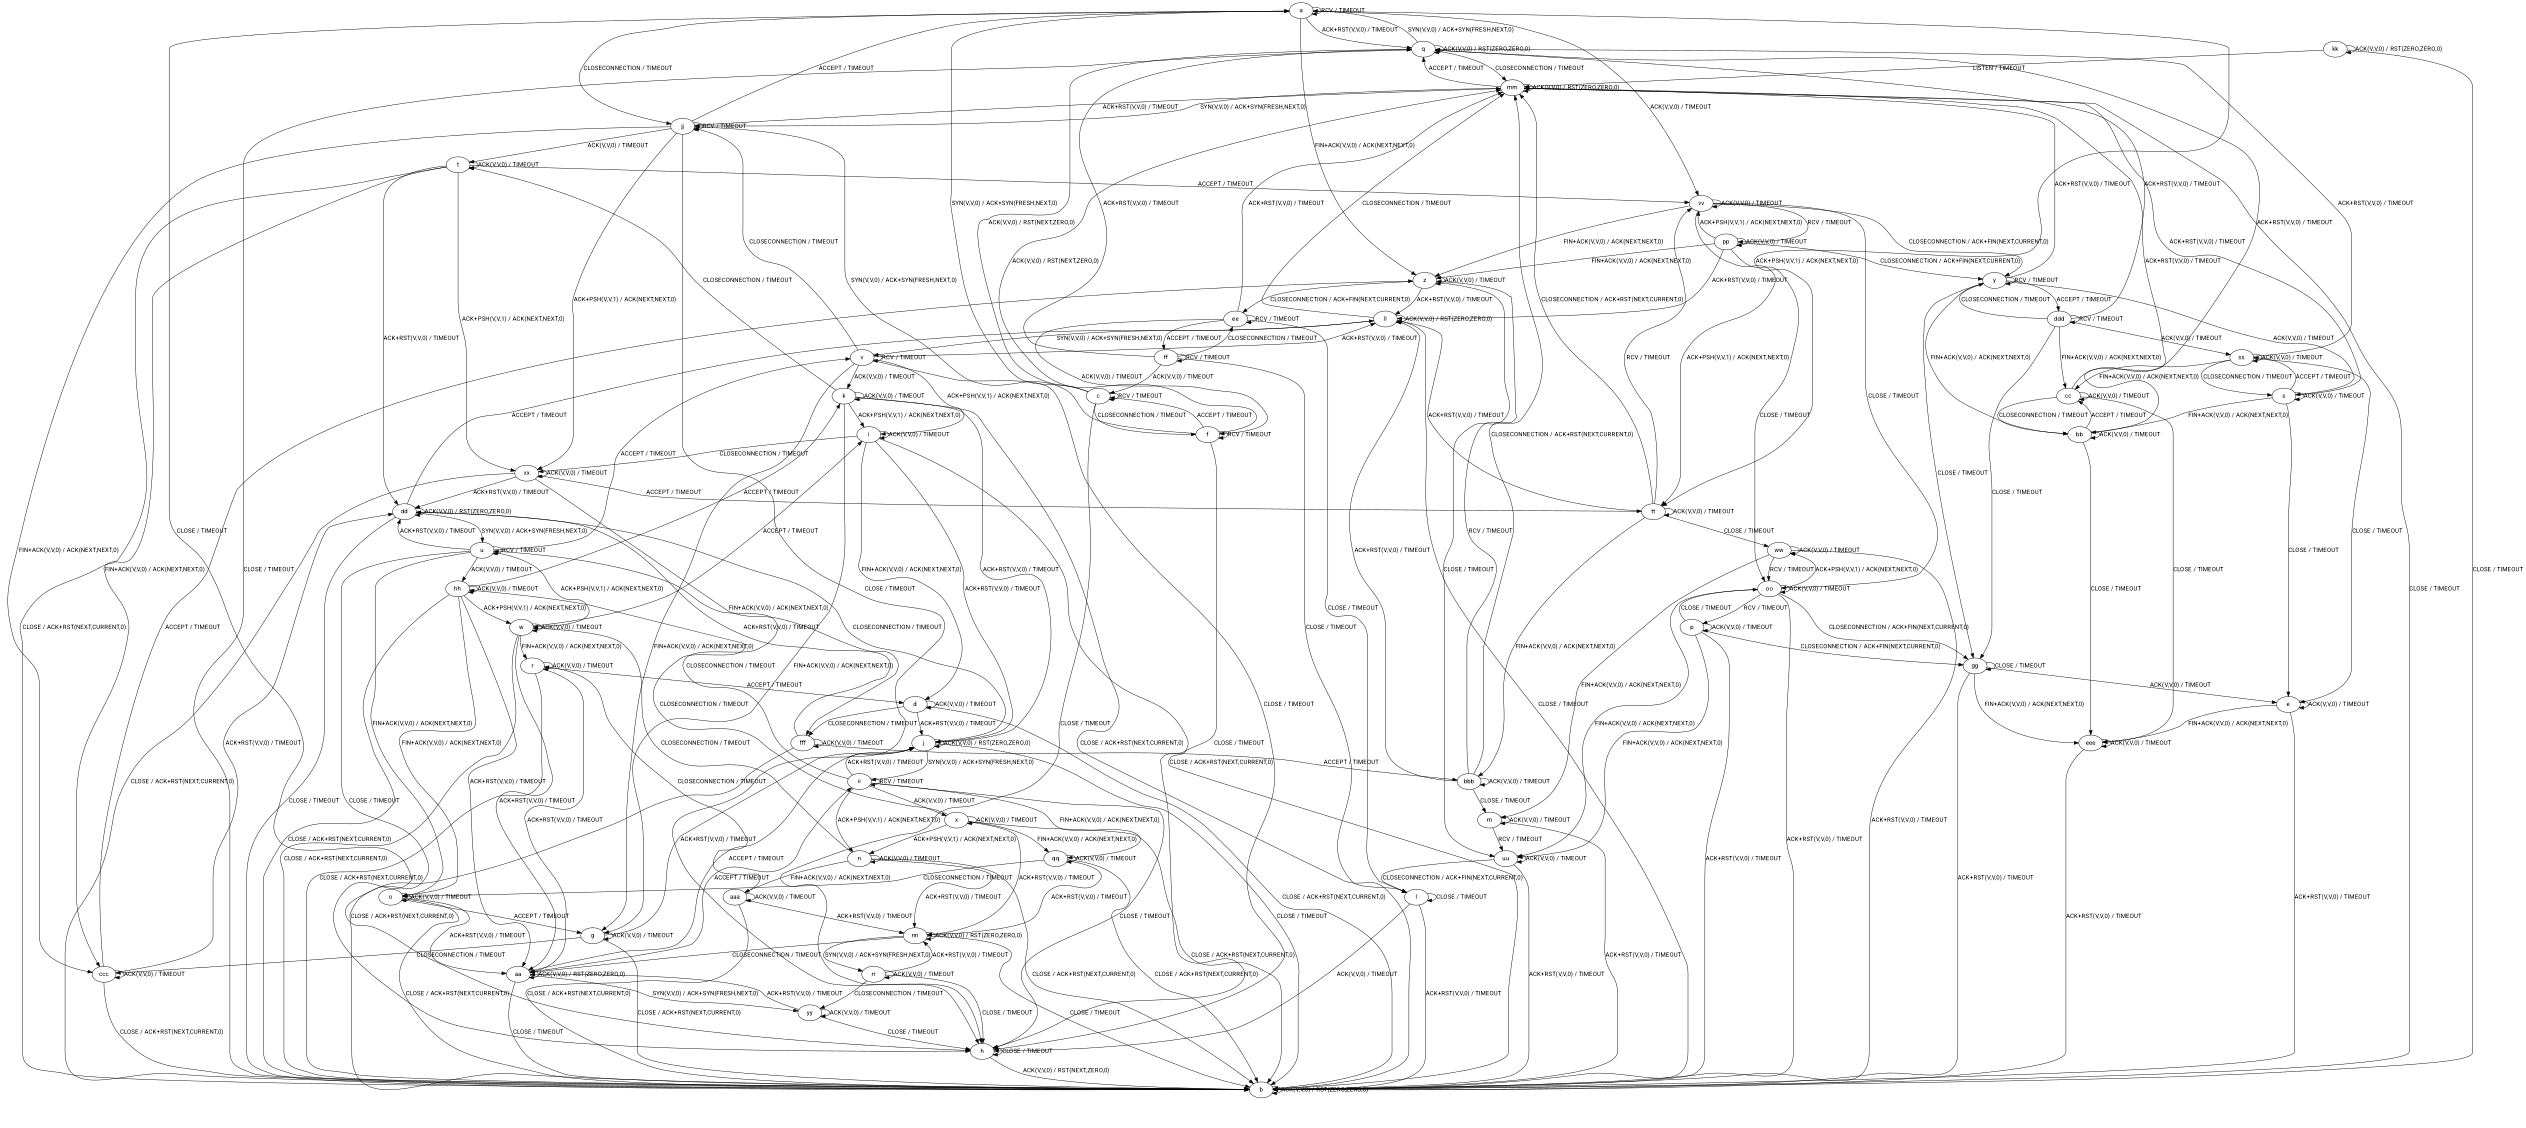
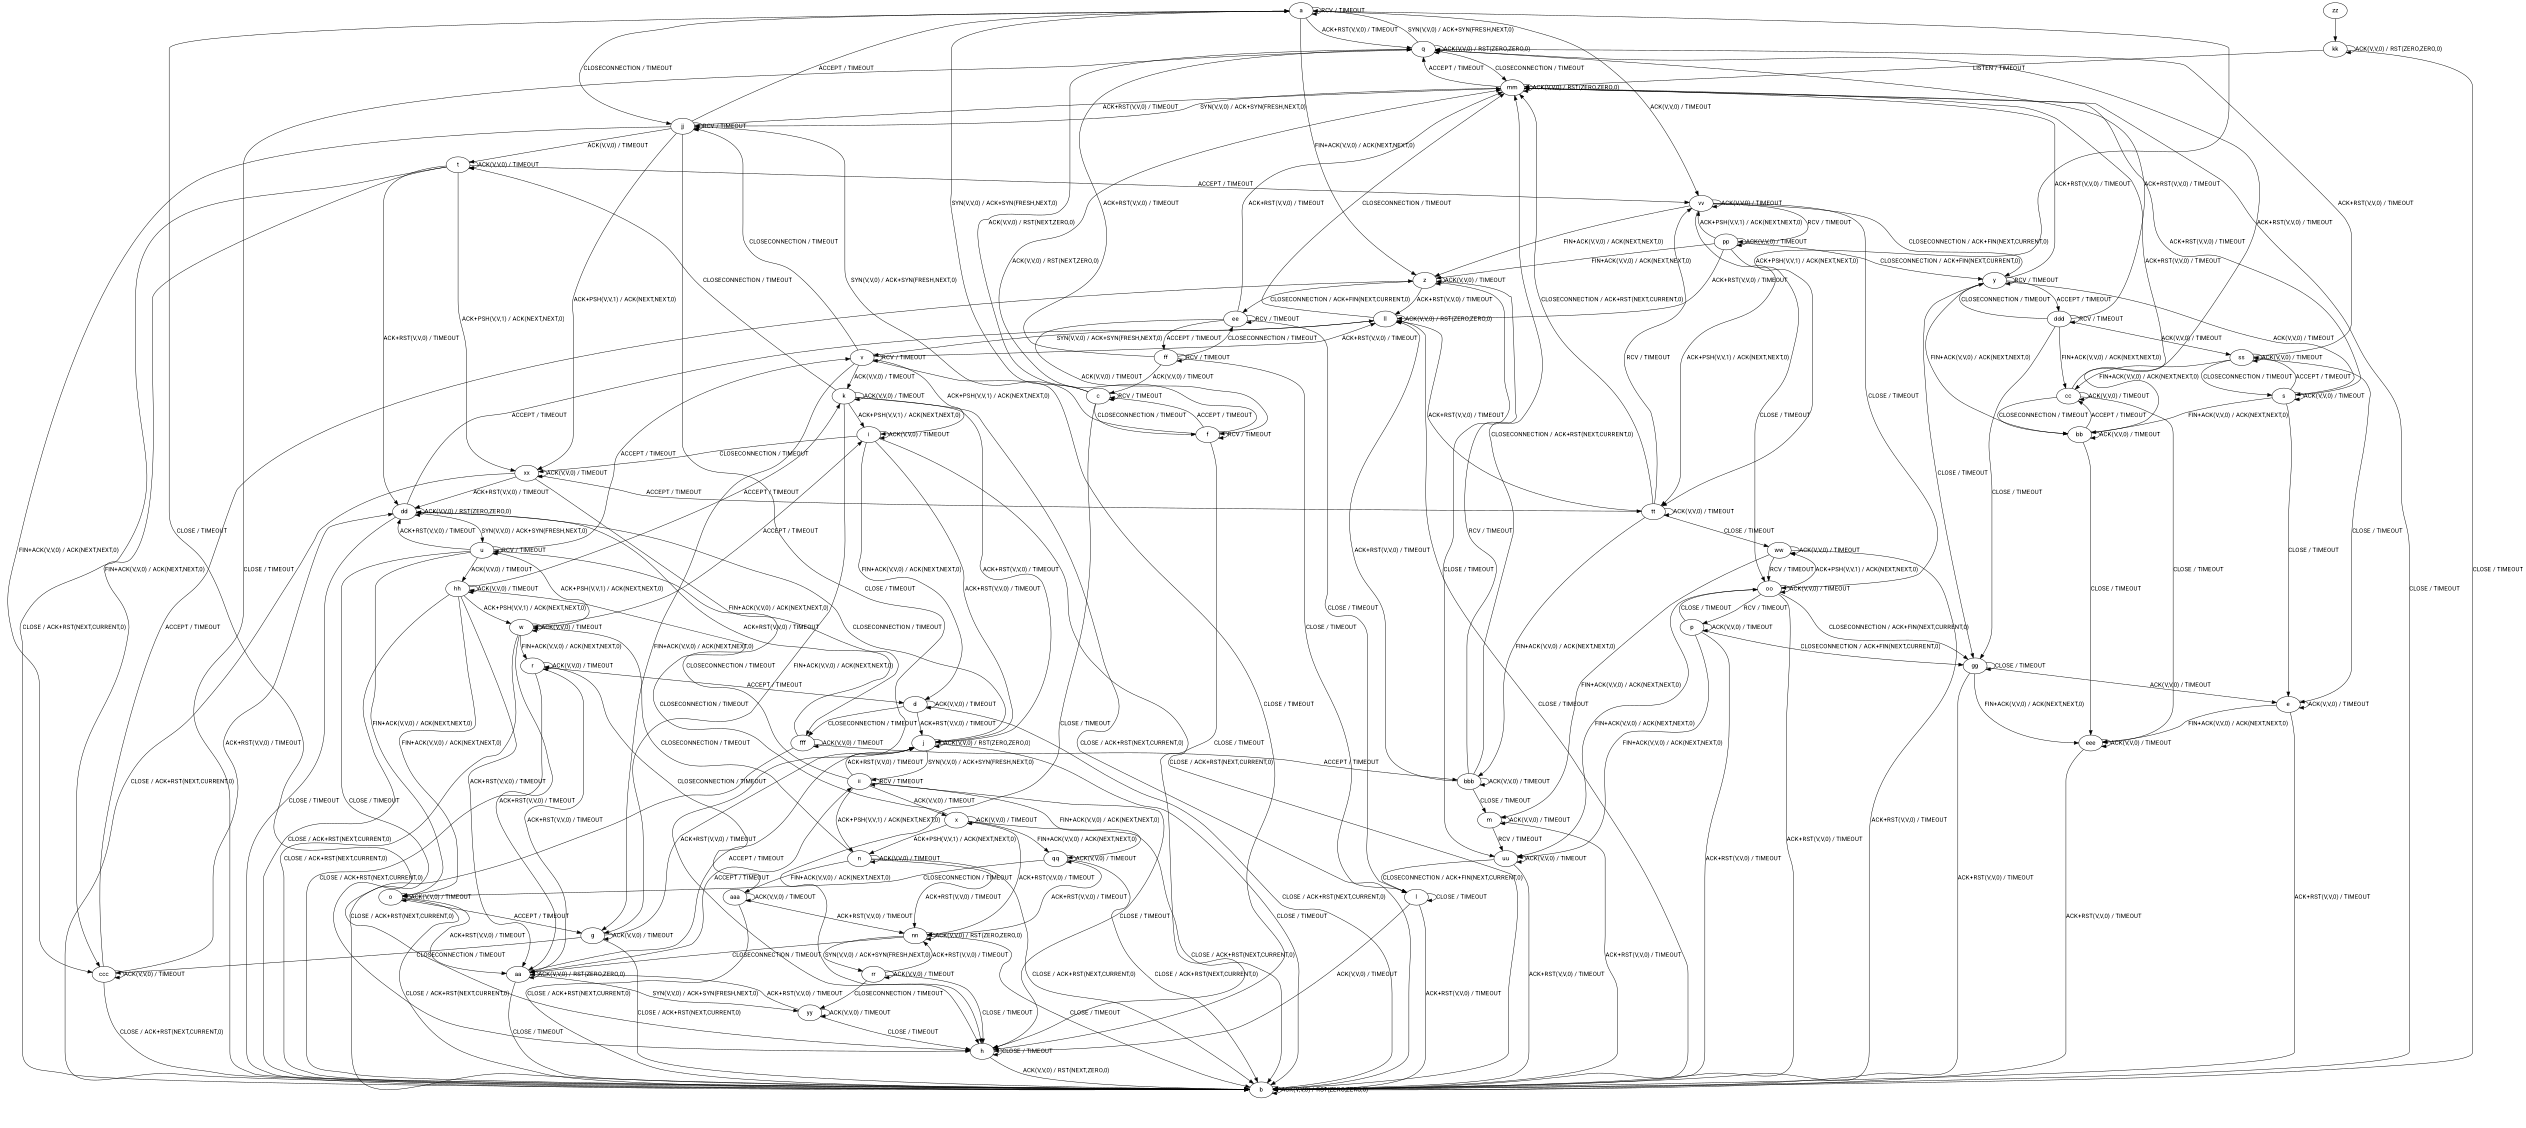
none -> (2335, 11)
